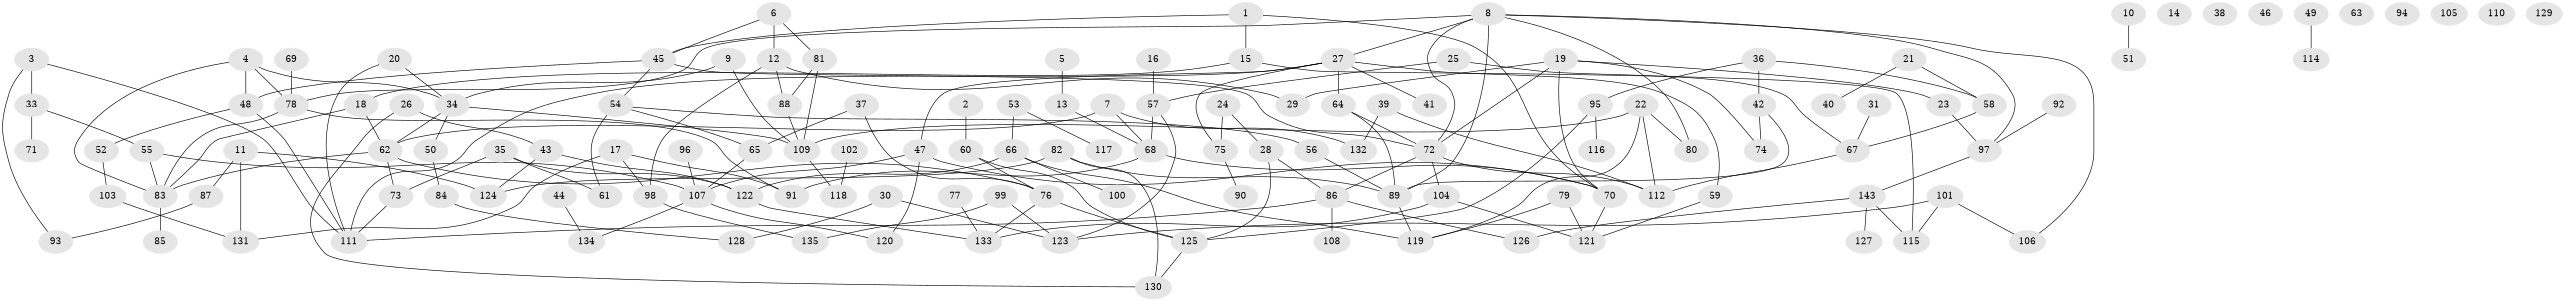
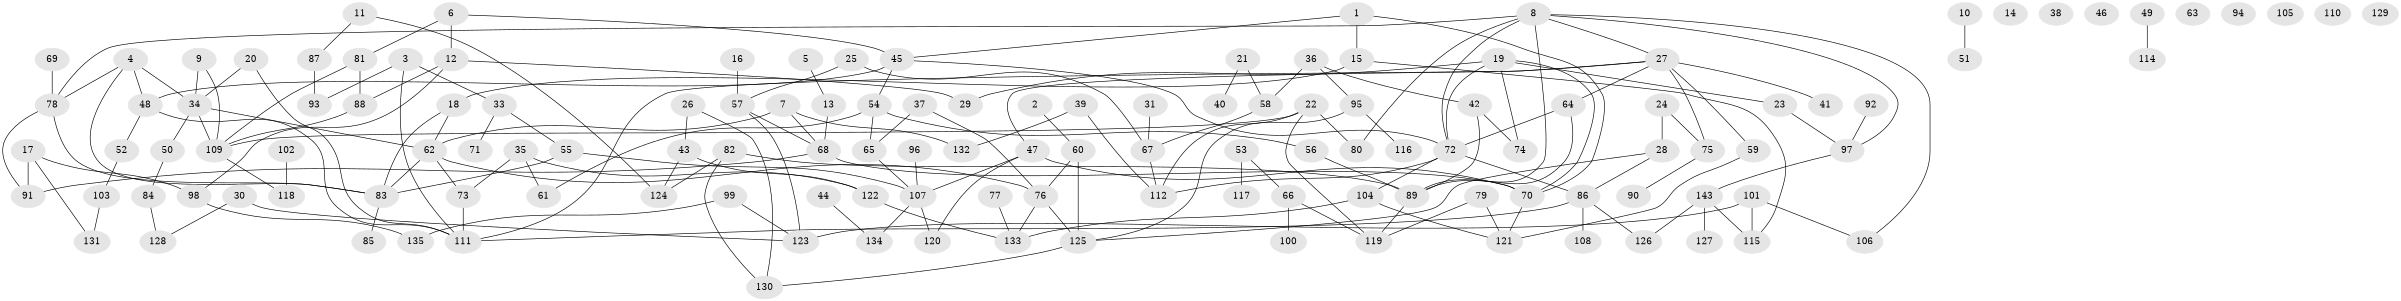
(879, 174) -> none
(241, 196) -> none
